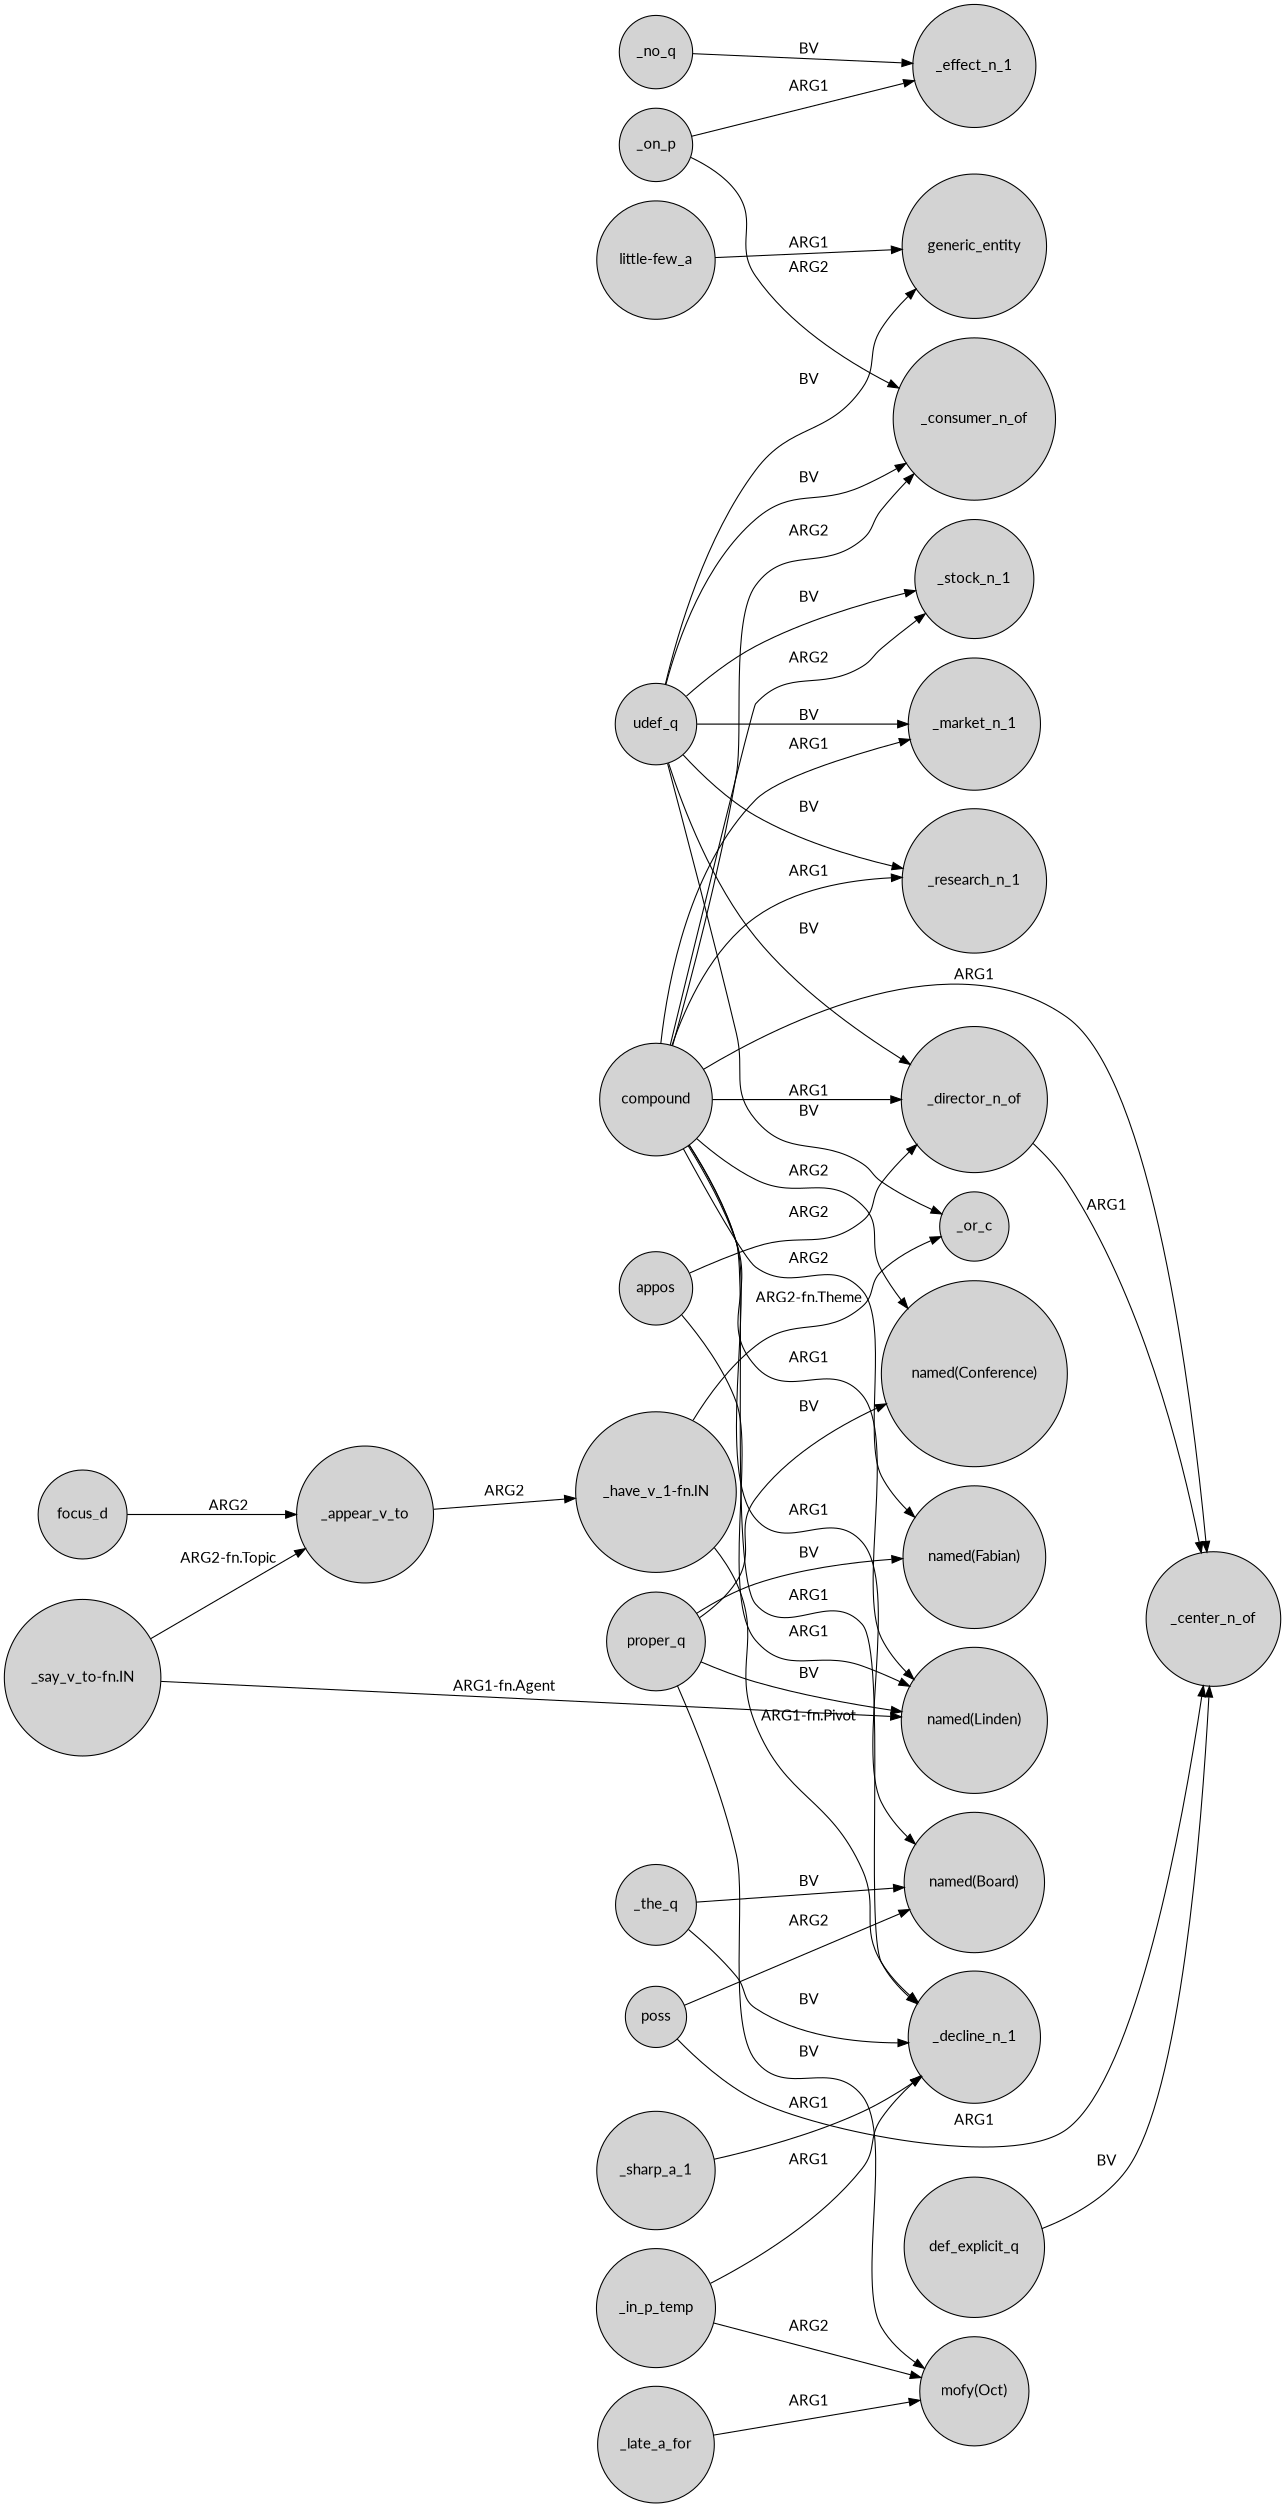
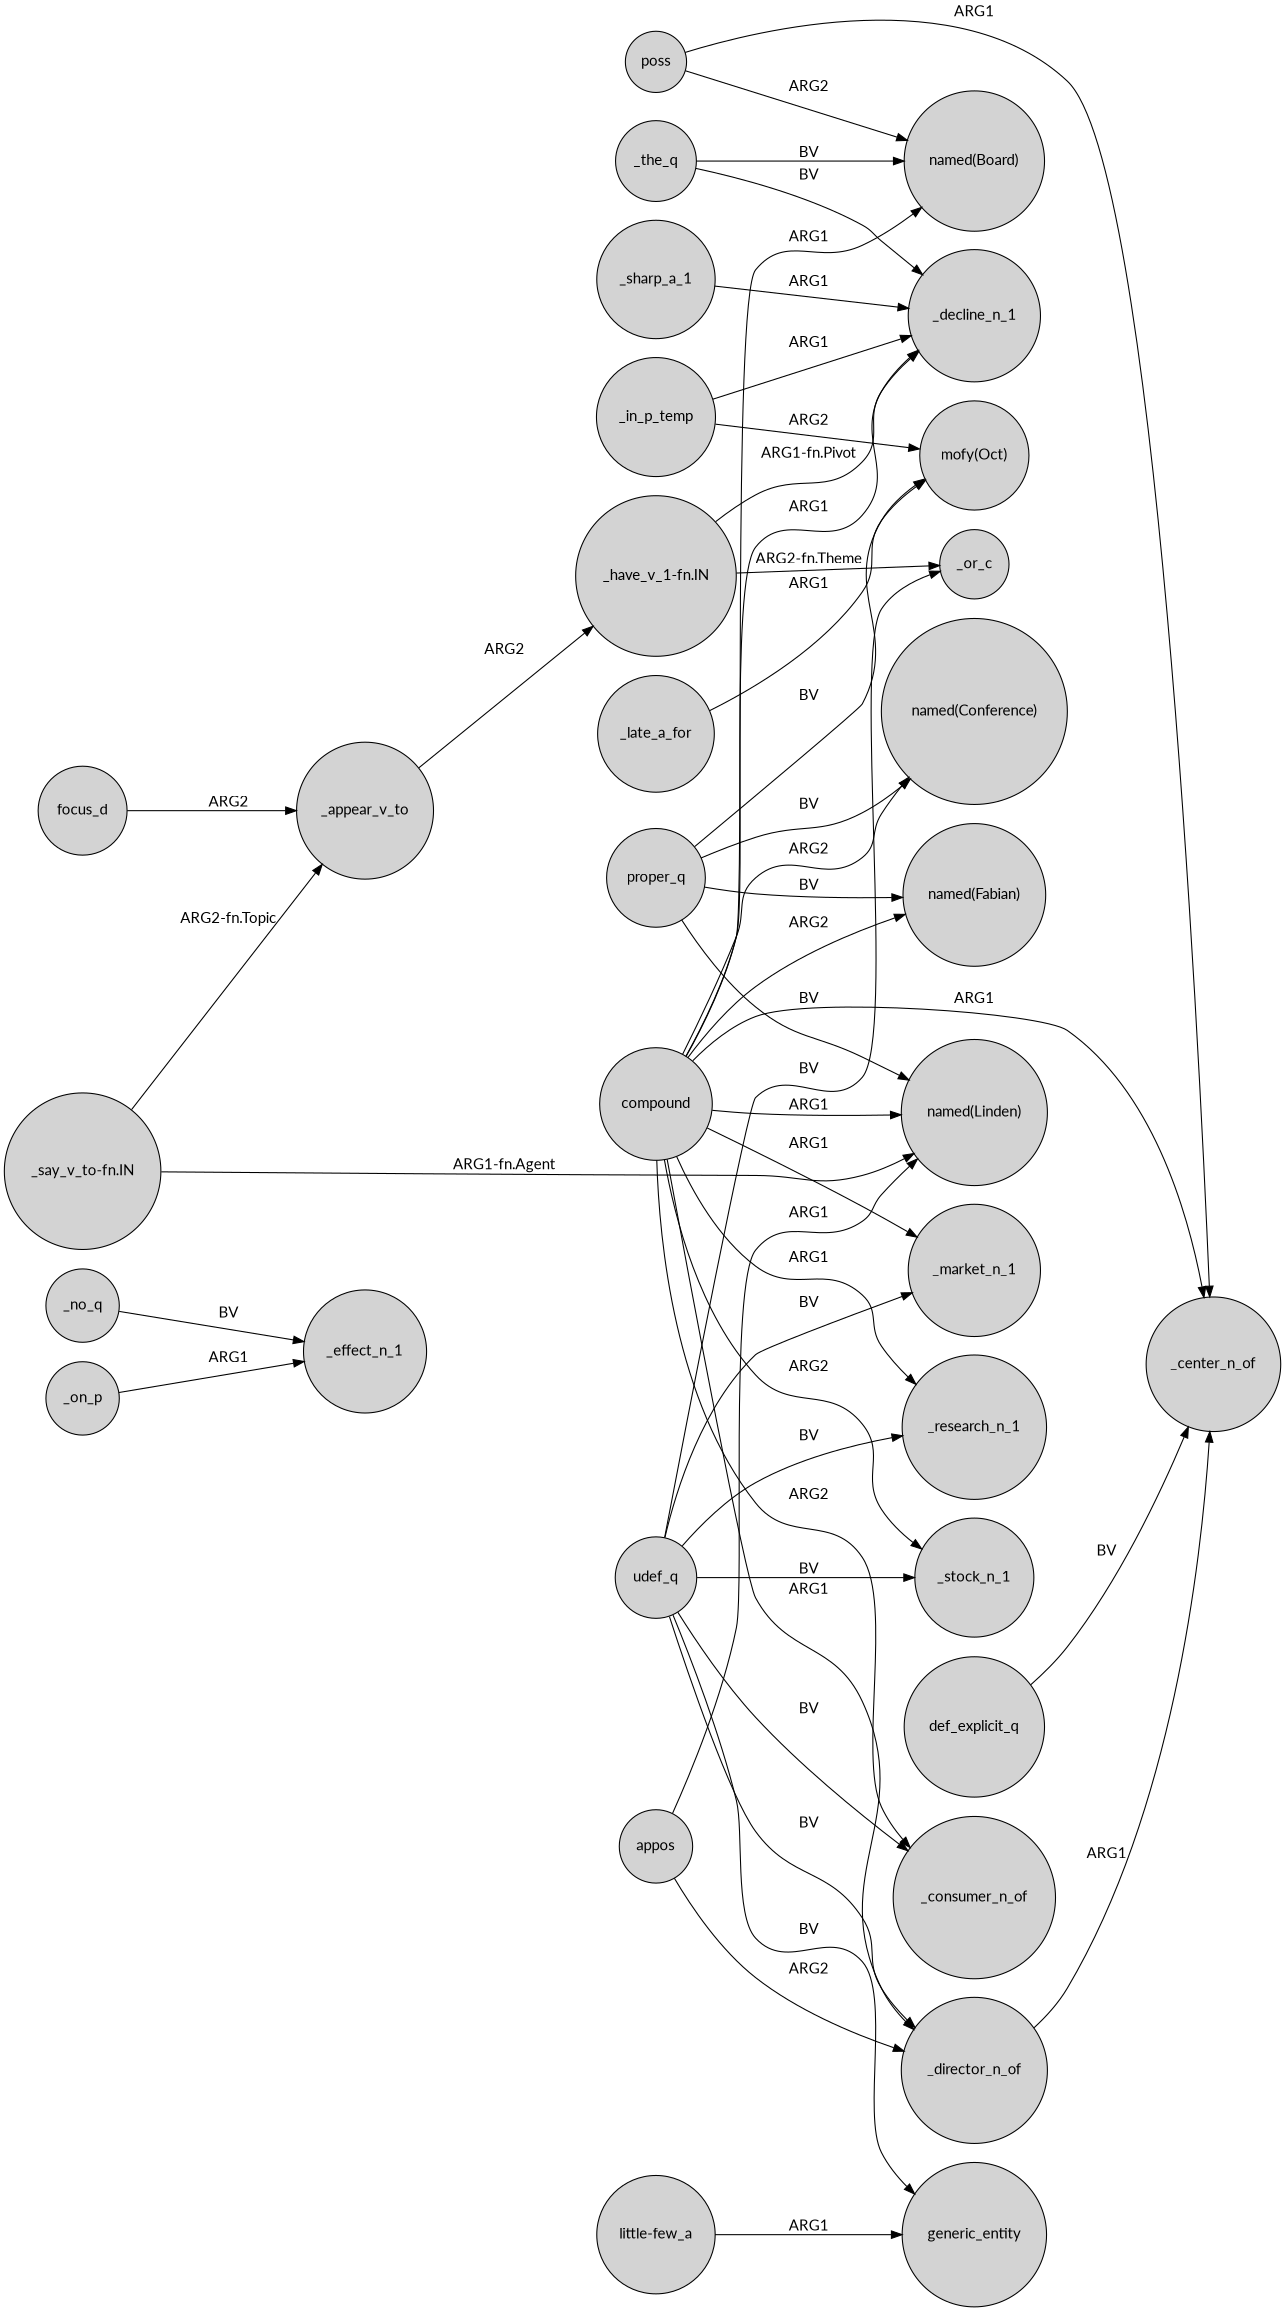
(764, 287) -> none
